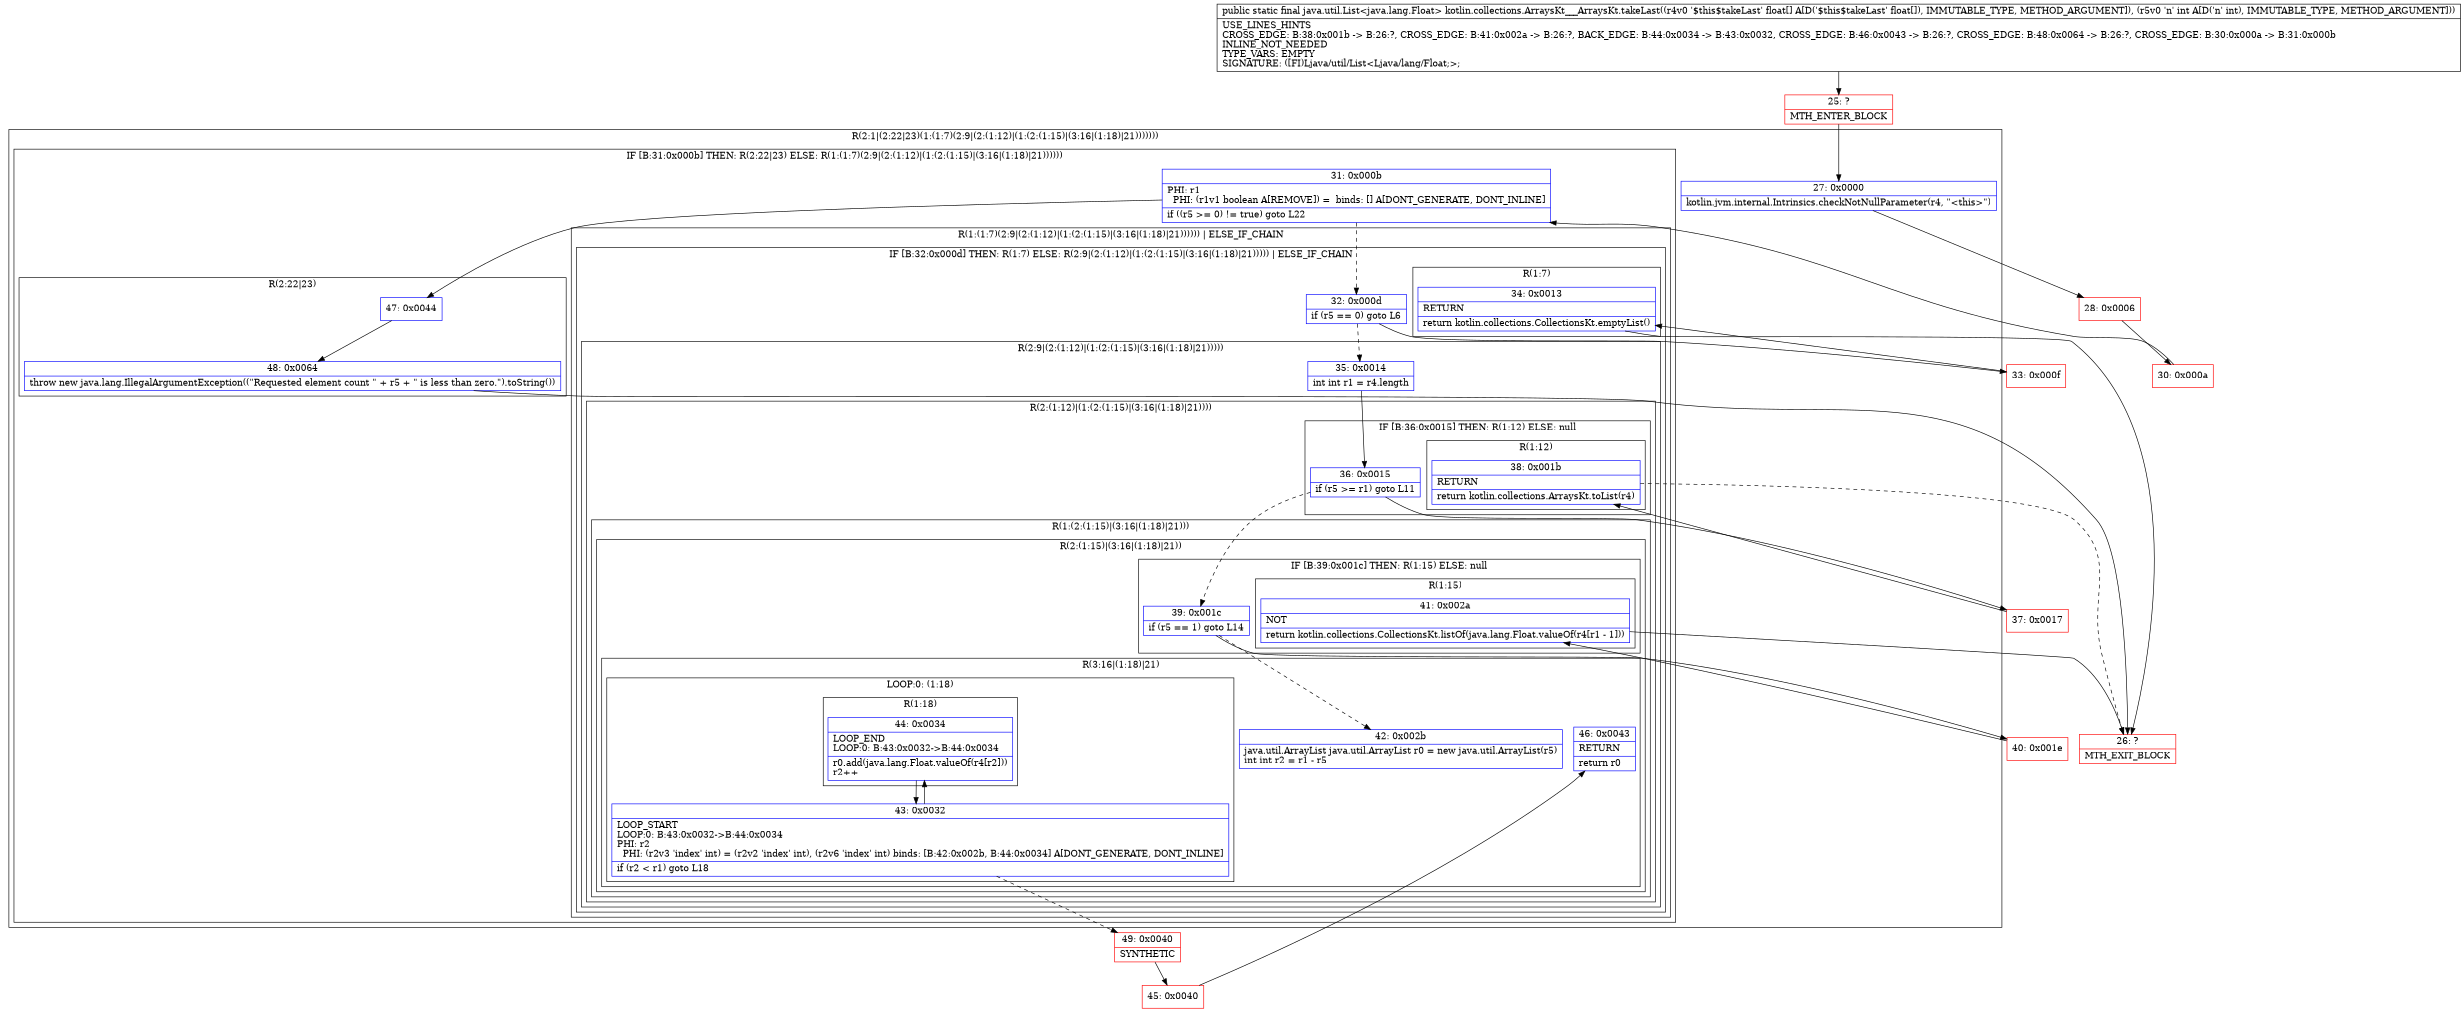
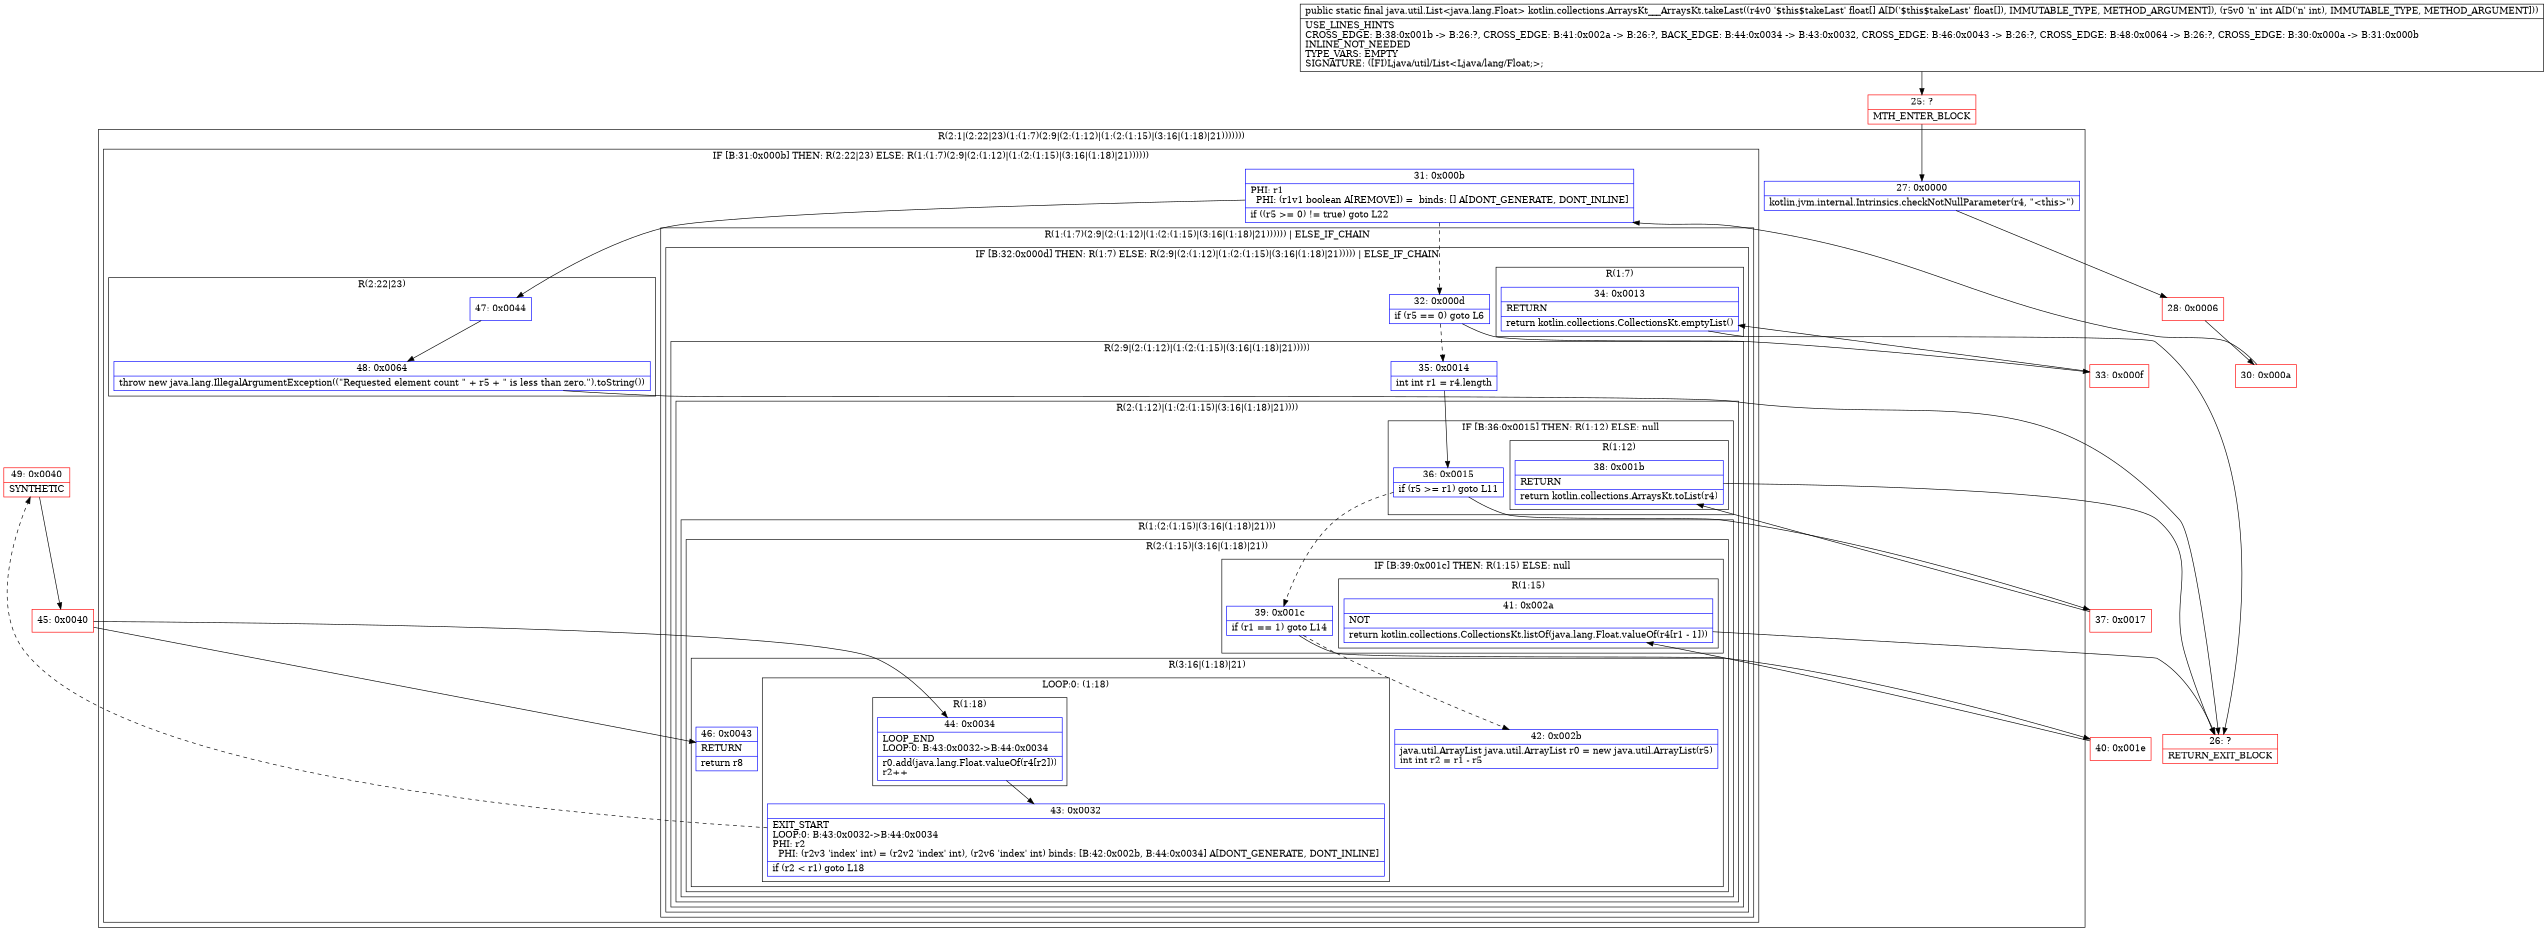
(1968, 497) -> (2052, 497)
(1196, 628) -> (1280, 628)
(2128, 756) -> (2220, 756)
(1600, 763) -> (722, 763)
(925, 795) -> (529, 629)
(647, 825) -> (801, 825)
